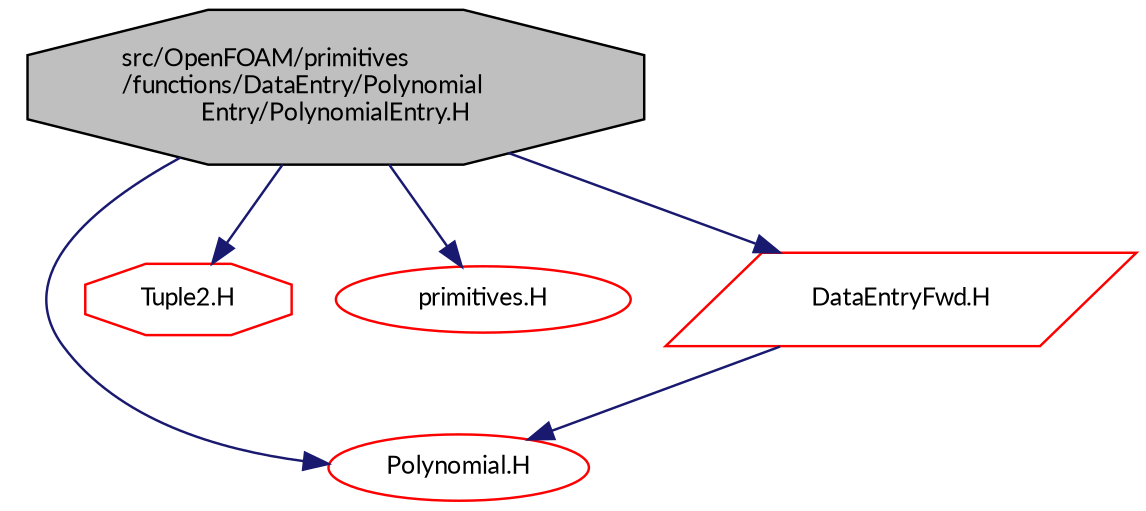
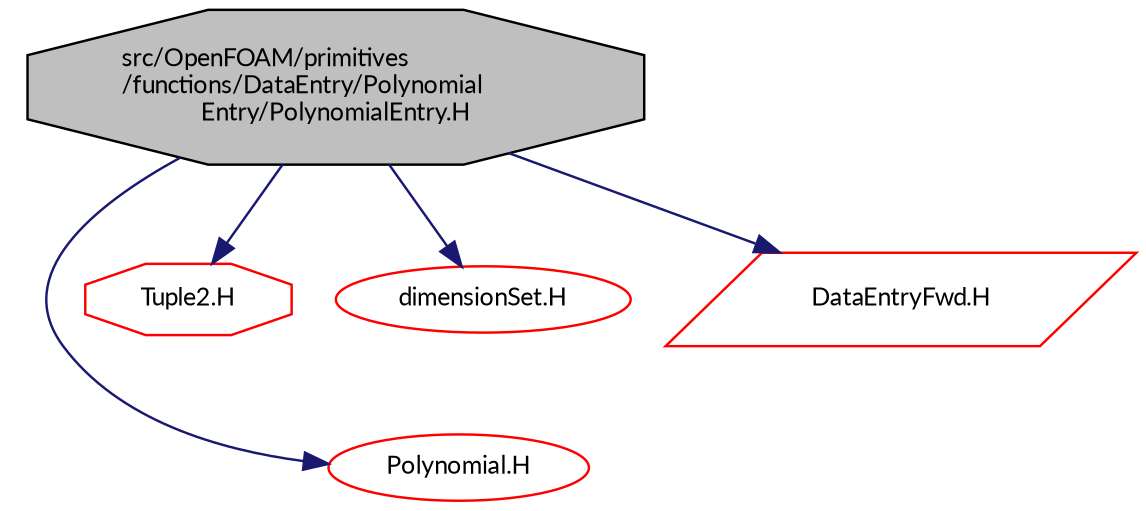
(483, 299) -> (483, 299)
(666, 389) -> none
